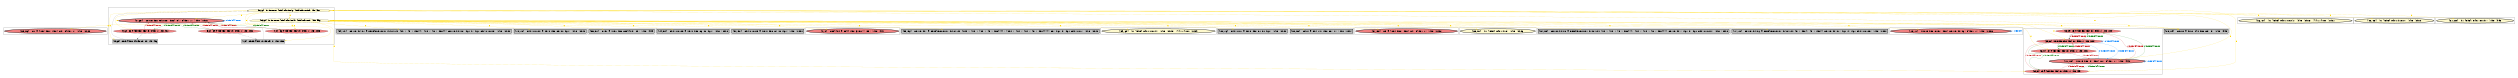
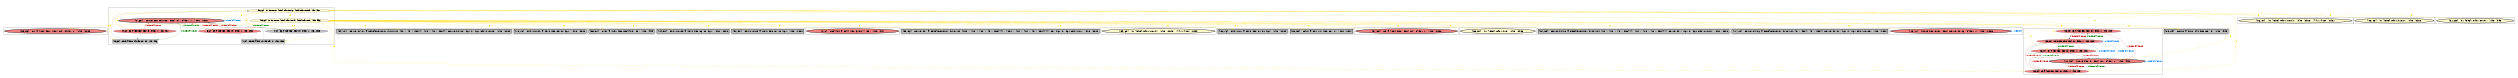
(161, 27) -> (175, 36)
(297, 31) -> (297, 31)
(2137, 41) -> none
(2073, 47) -> (2039, 57)
